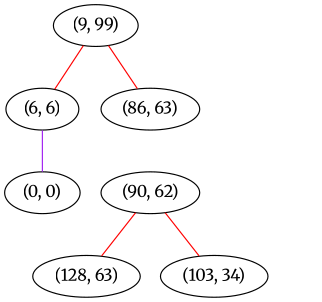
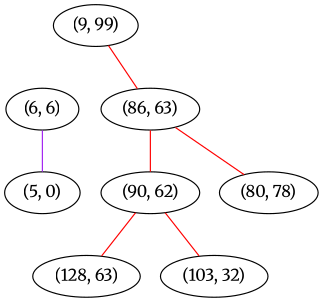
(69, 67) -> none
none -> (150, 151)
(42, 193) -> (42, 193)
none -> (269, 193)
(214, 276) -> (214, 276)
